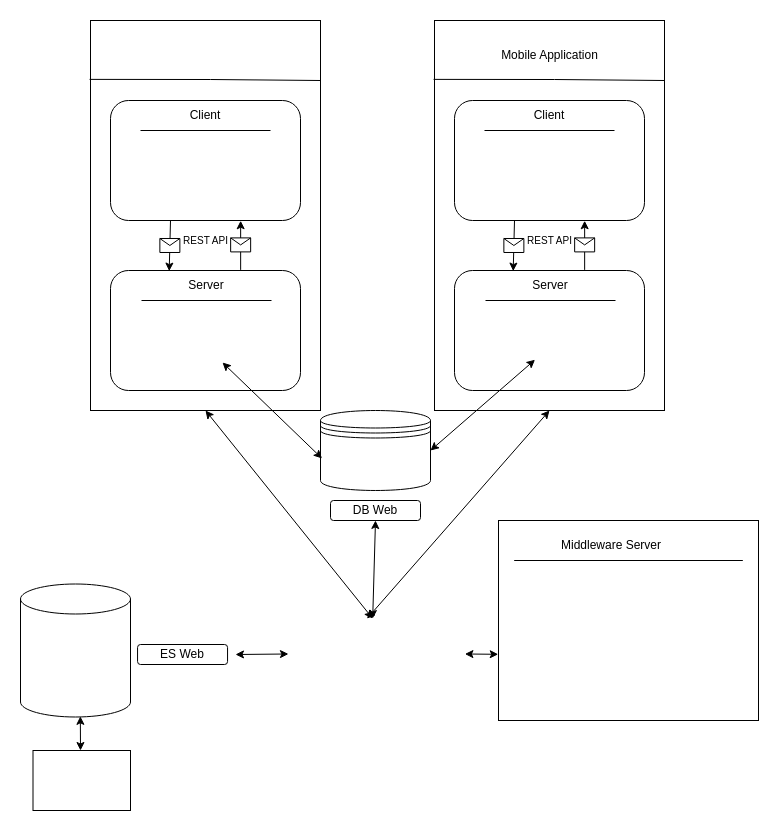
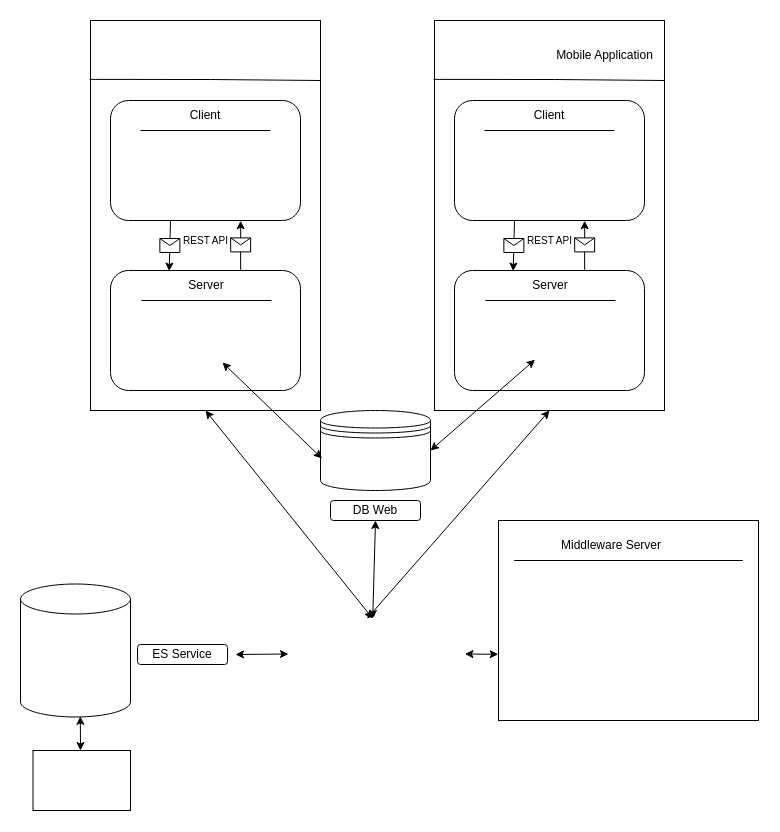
(550, 56) -> (605, 56)
(183, 655) -> (183, 655)
